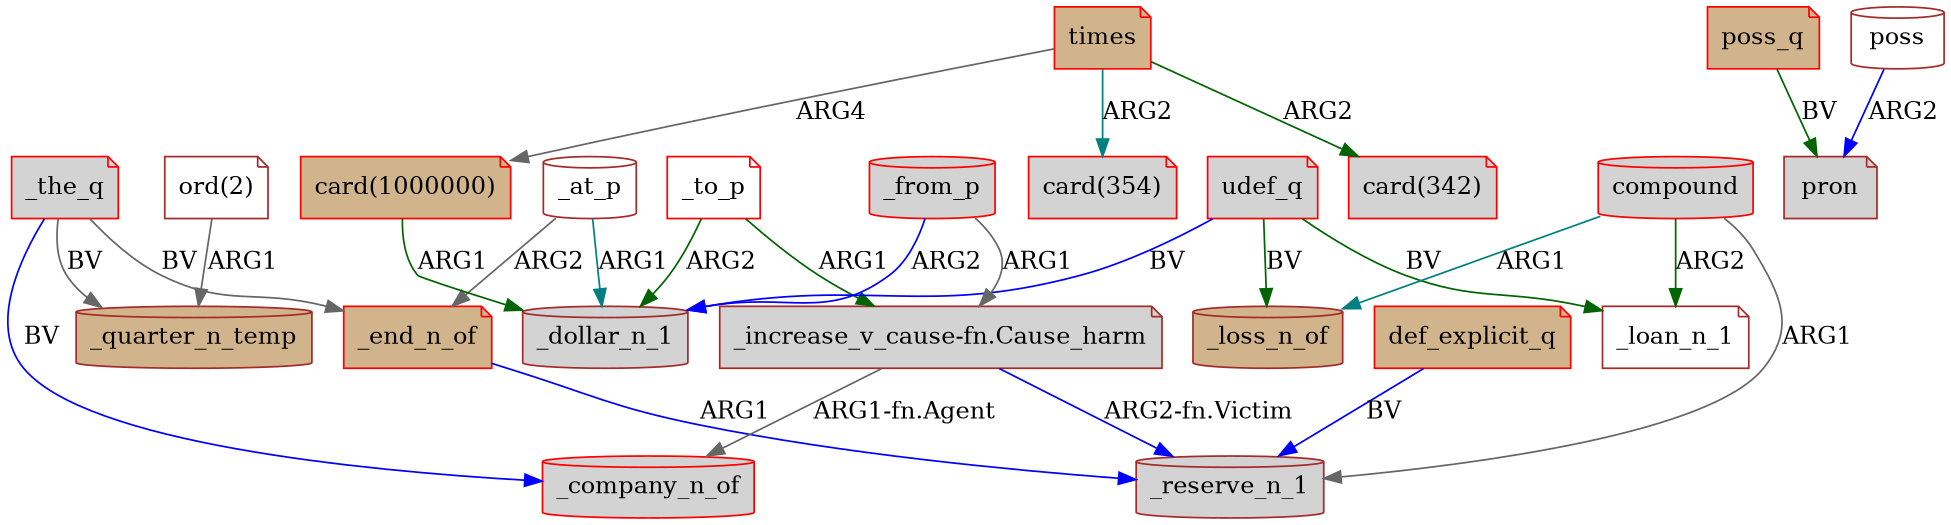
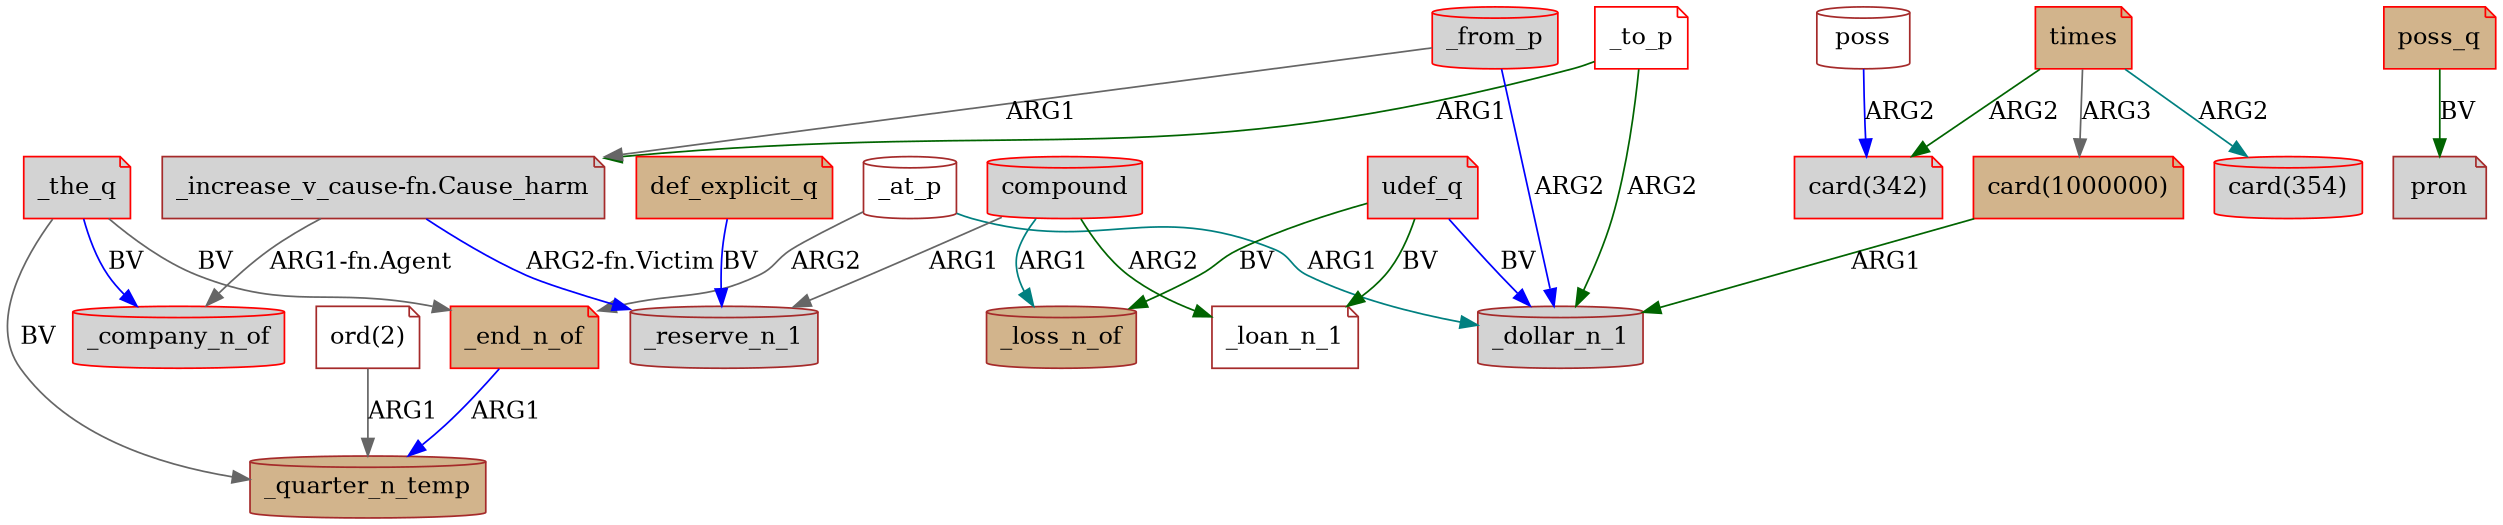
(1868, 105) -> (1864, 104)
(832, 113) -> (2117, 113)
(1103, 188) -> (2288, 188)
(801, 443) -> (462, 408)
